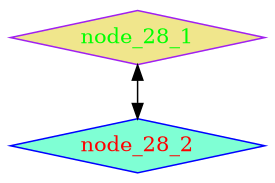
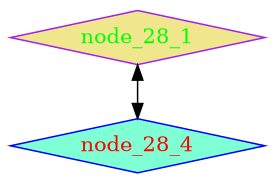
(138, 146) -> (138, 146)
